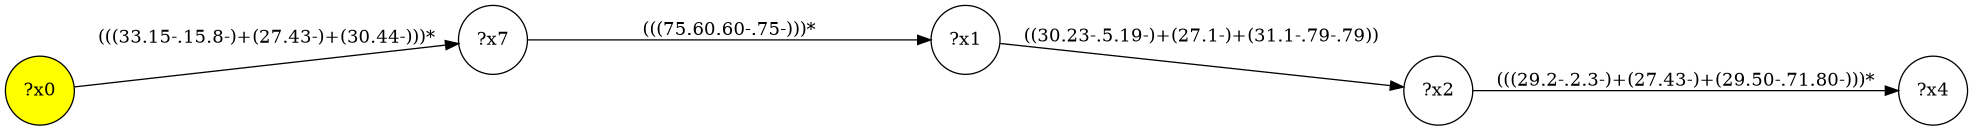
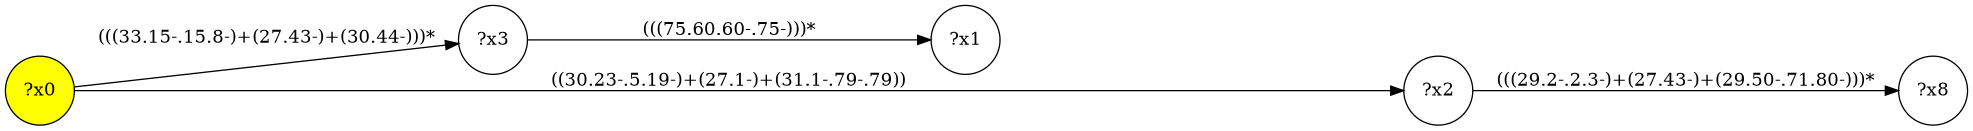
(493, 40) -> (493, 40)
(1195, 65) -> (732, 91)
(1933, 91) -> (1933, 91)
